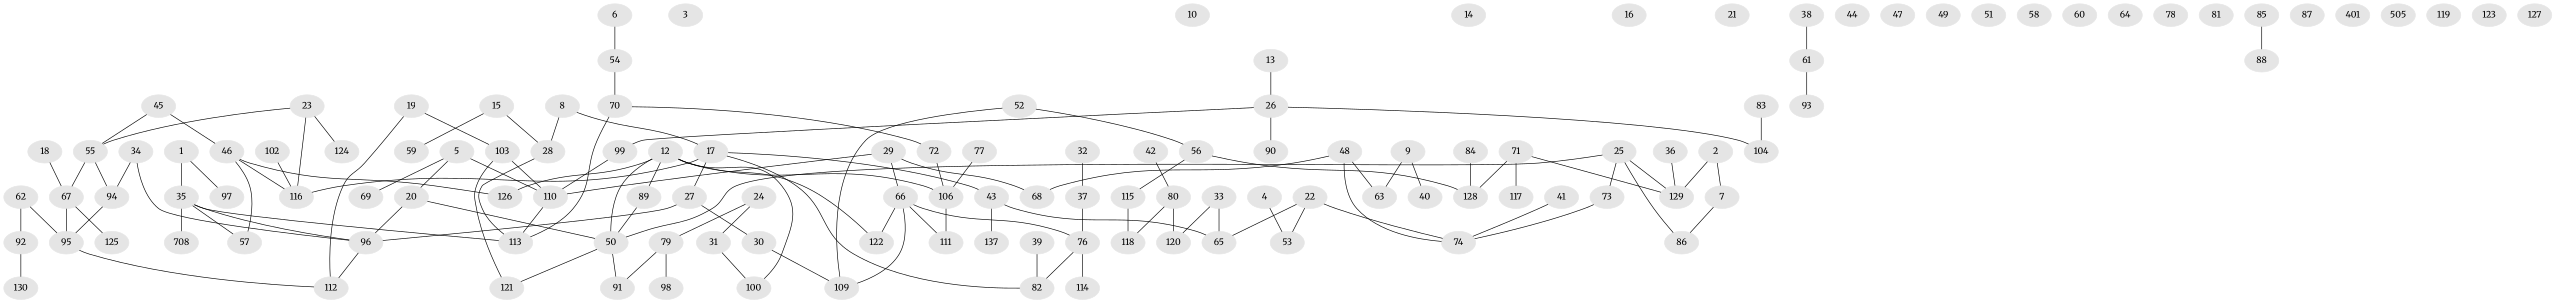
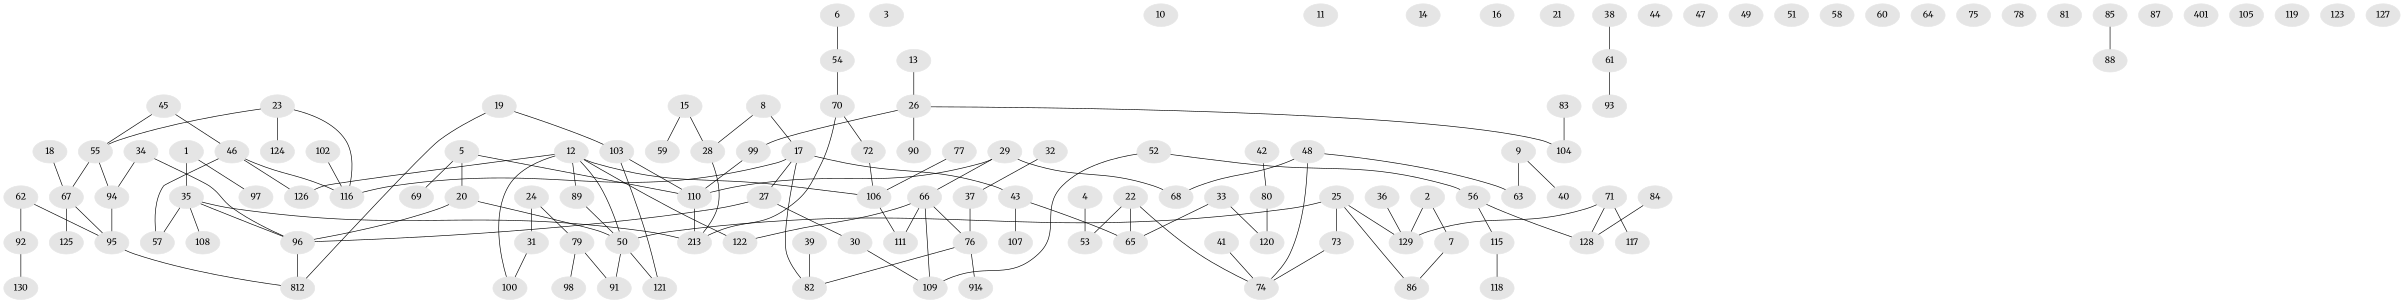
none -> (1321, 15)
none -> (1974, 15)
(2398, 15) -> (2247, 15)
(1153, 218) -> none
(181, 243) -> (203, 243)
(516, 243) -> (695, 243)
(992, 243) -> (1016, 243)
(331, 288) -> (298, 288)
(1083, 288) -> (976, 288)
